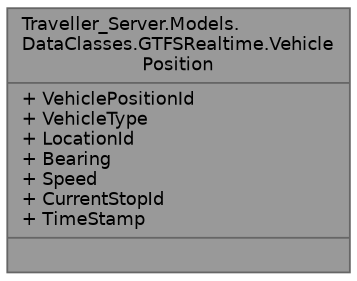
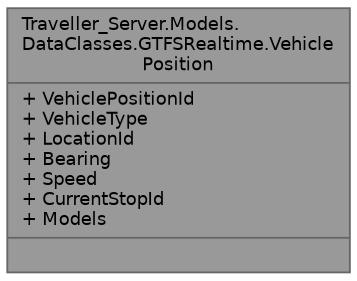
(84, 220) -> (65, 220)
